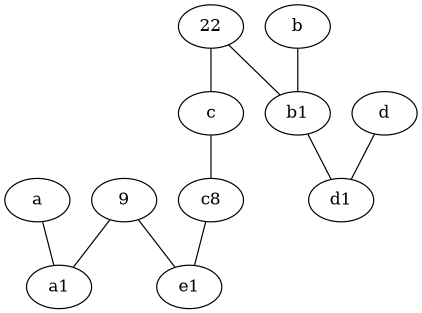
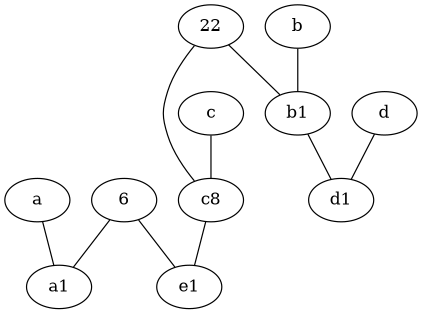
(211, 70) -> (163, 113)
(124, 200) -> (124, 200)
